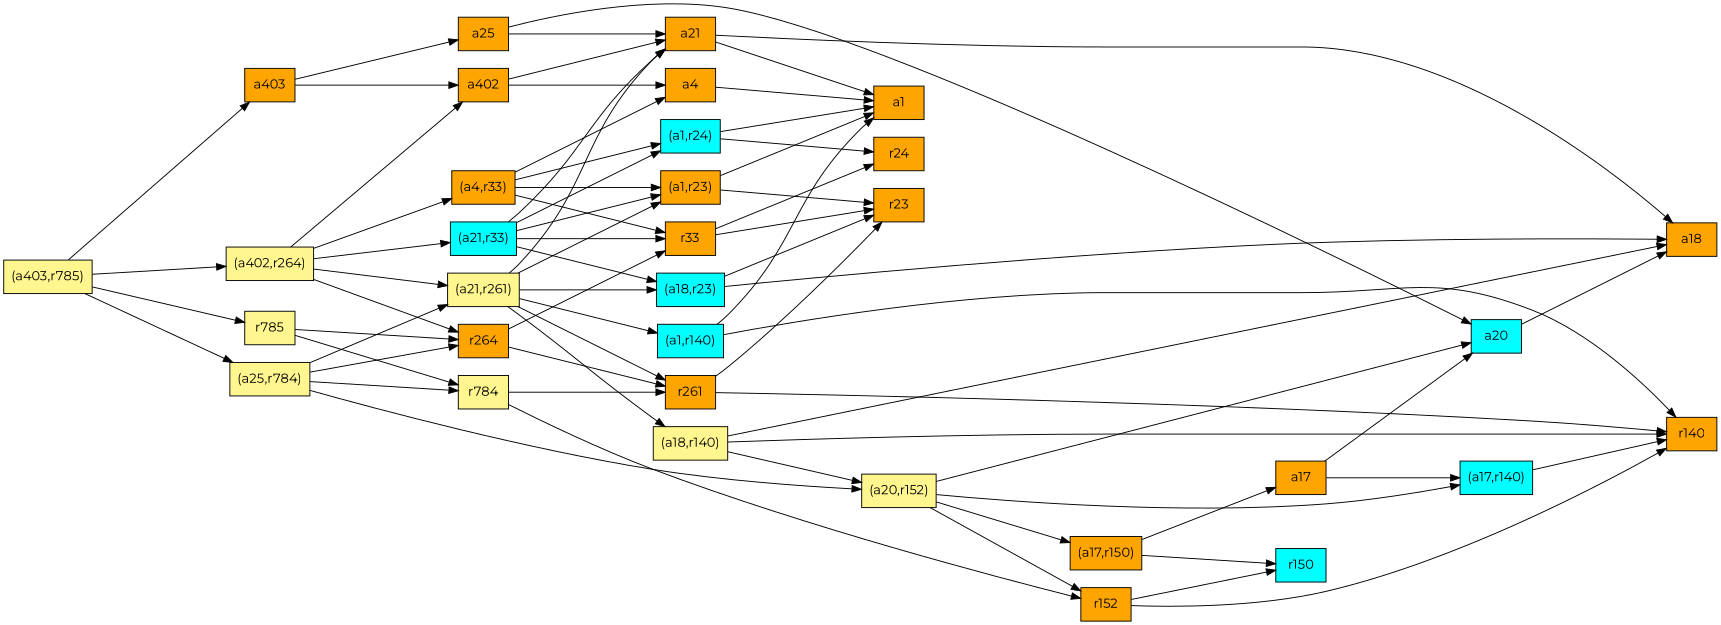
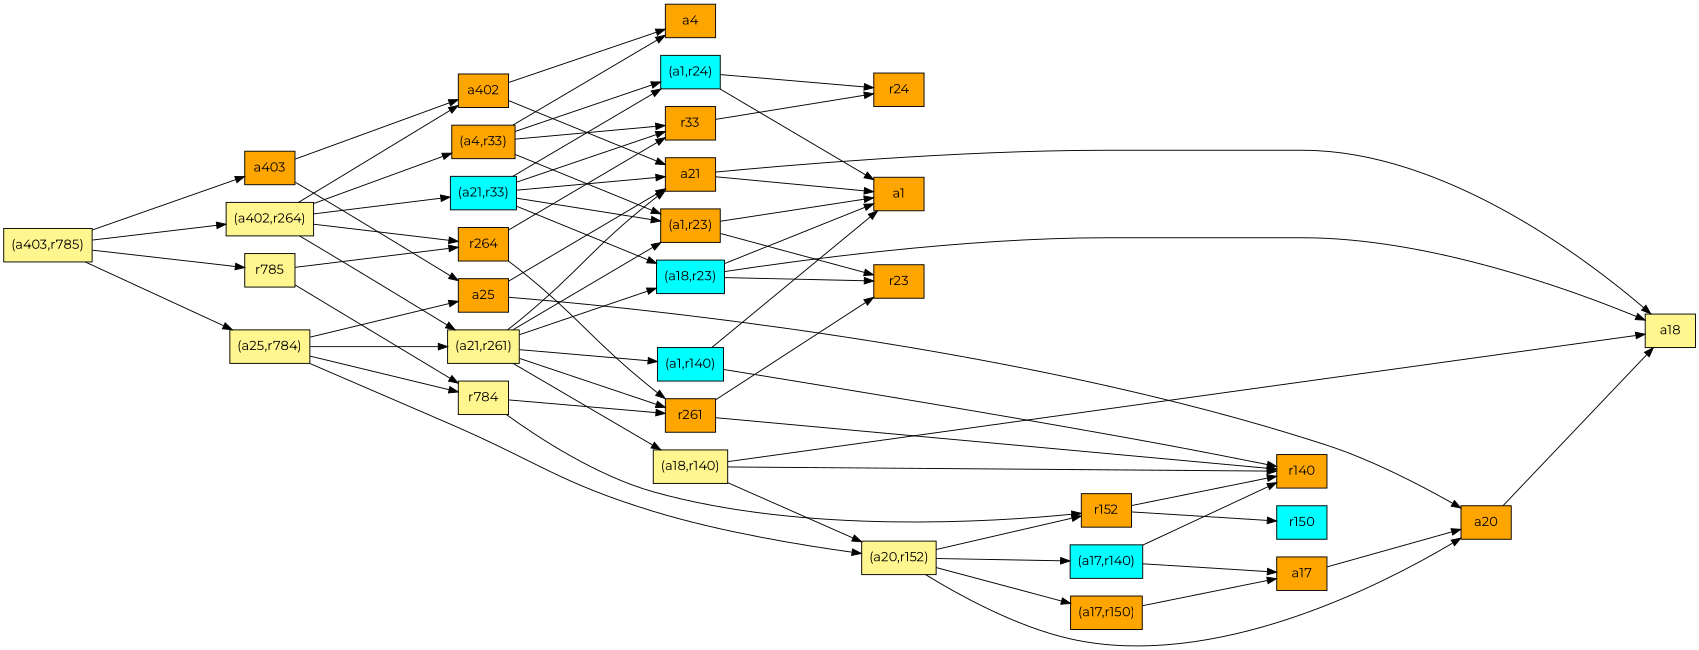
(790, 94) -> (795, 235)
(786, 223) -> none
(1692, 240) -> (1670, 331)
(1496, 336) -> (1486, 523)
(390, 358) -> (380, 320)
(1388, 478) -> (1205, 568)
(1204, 559) -> none
